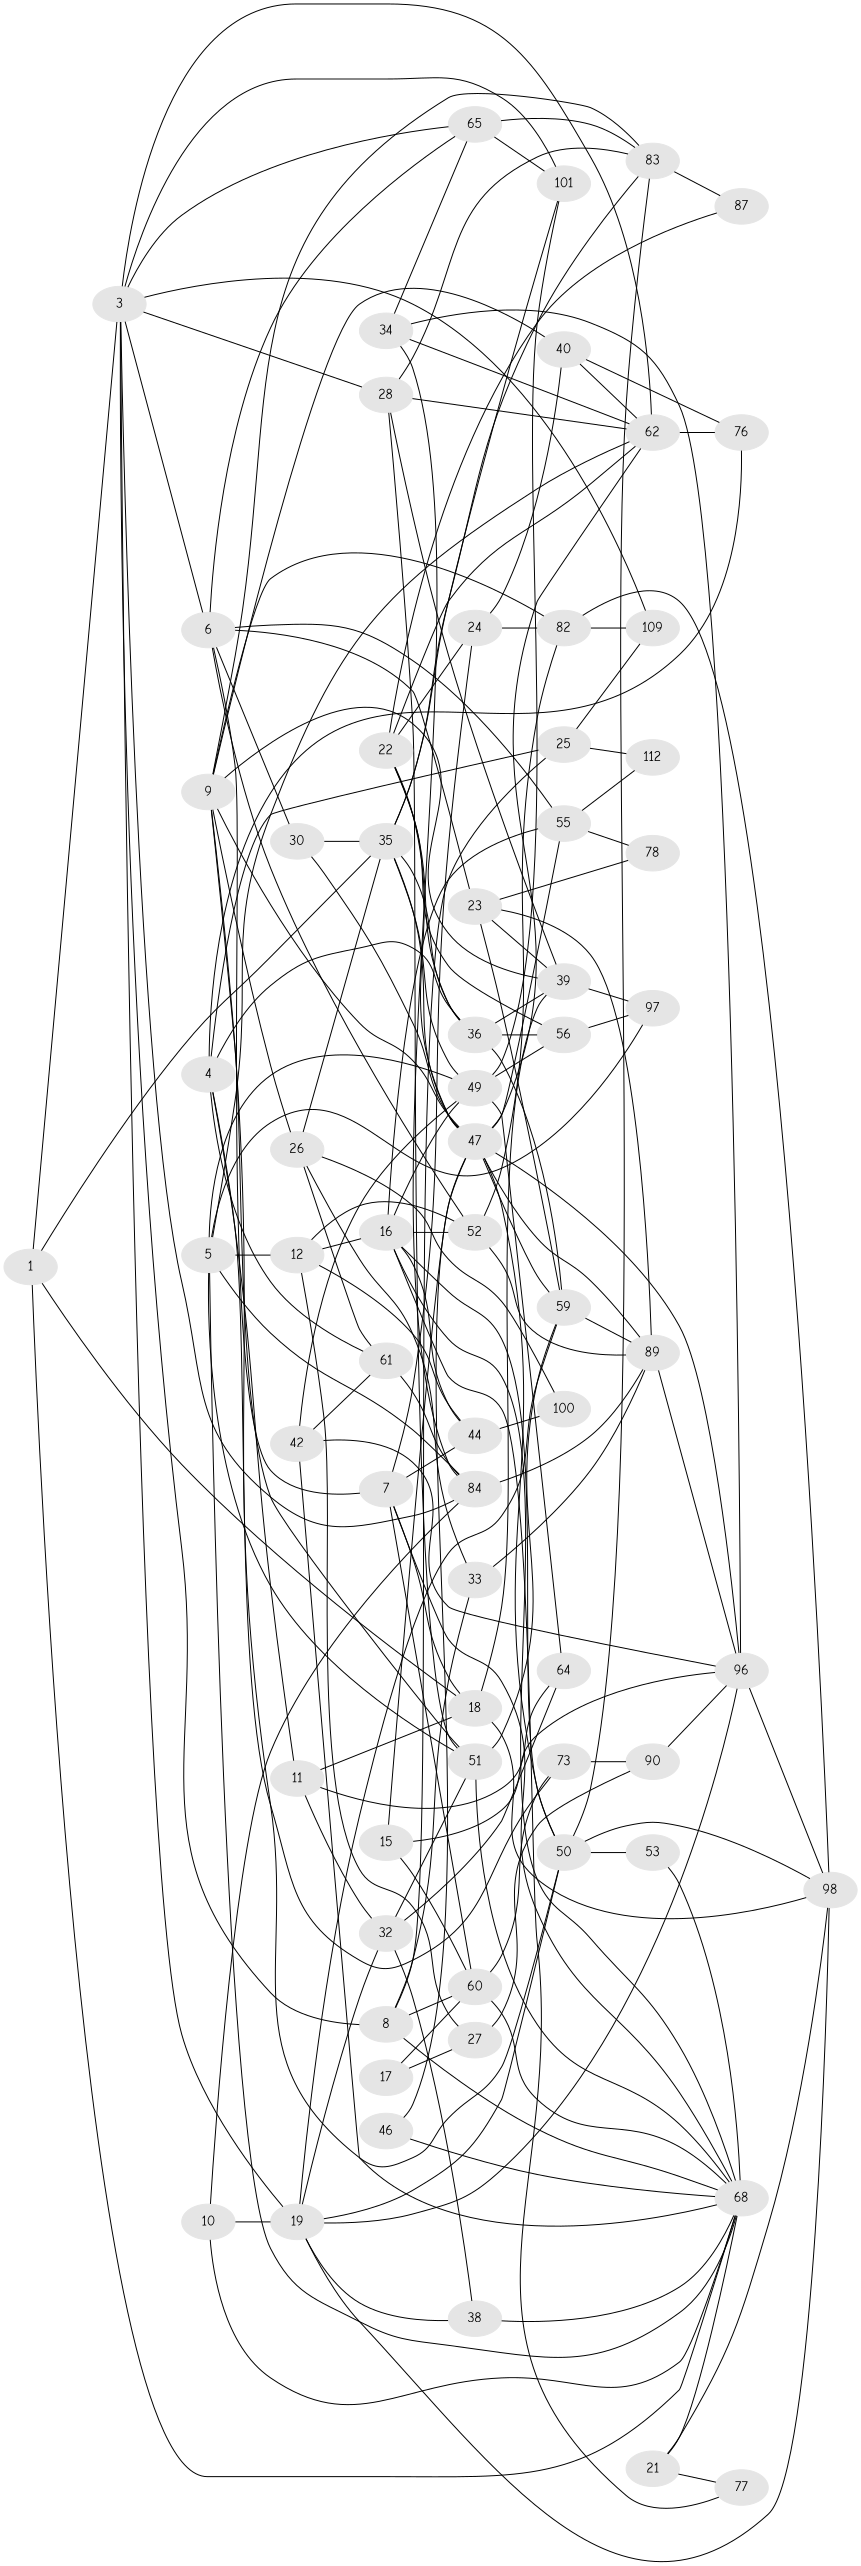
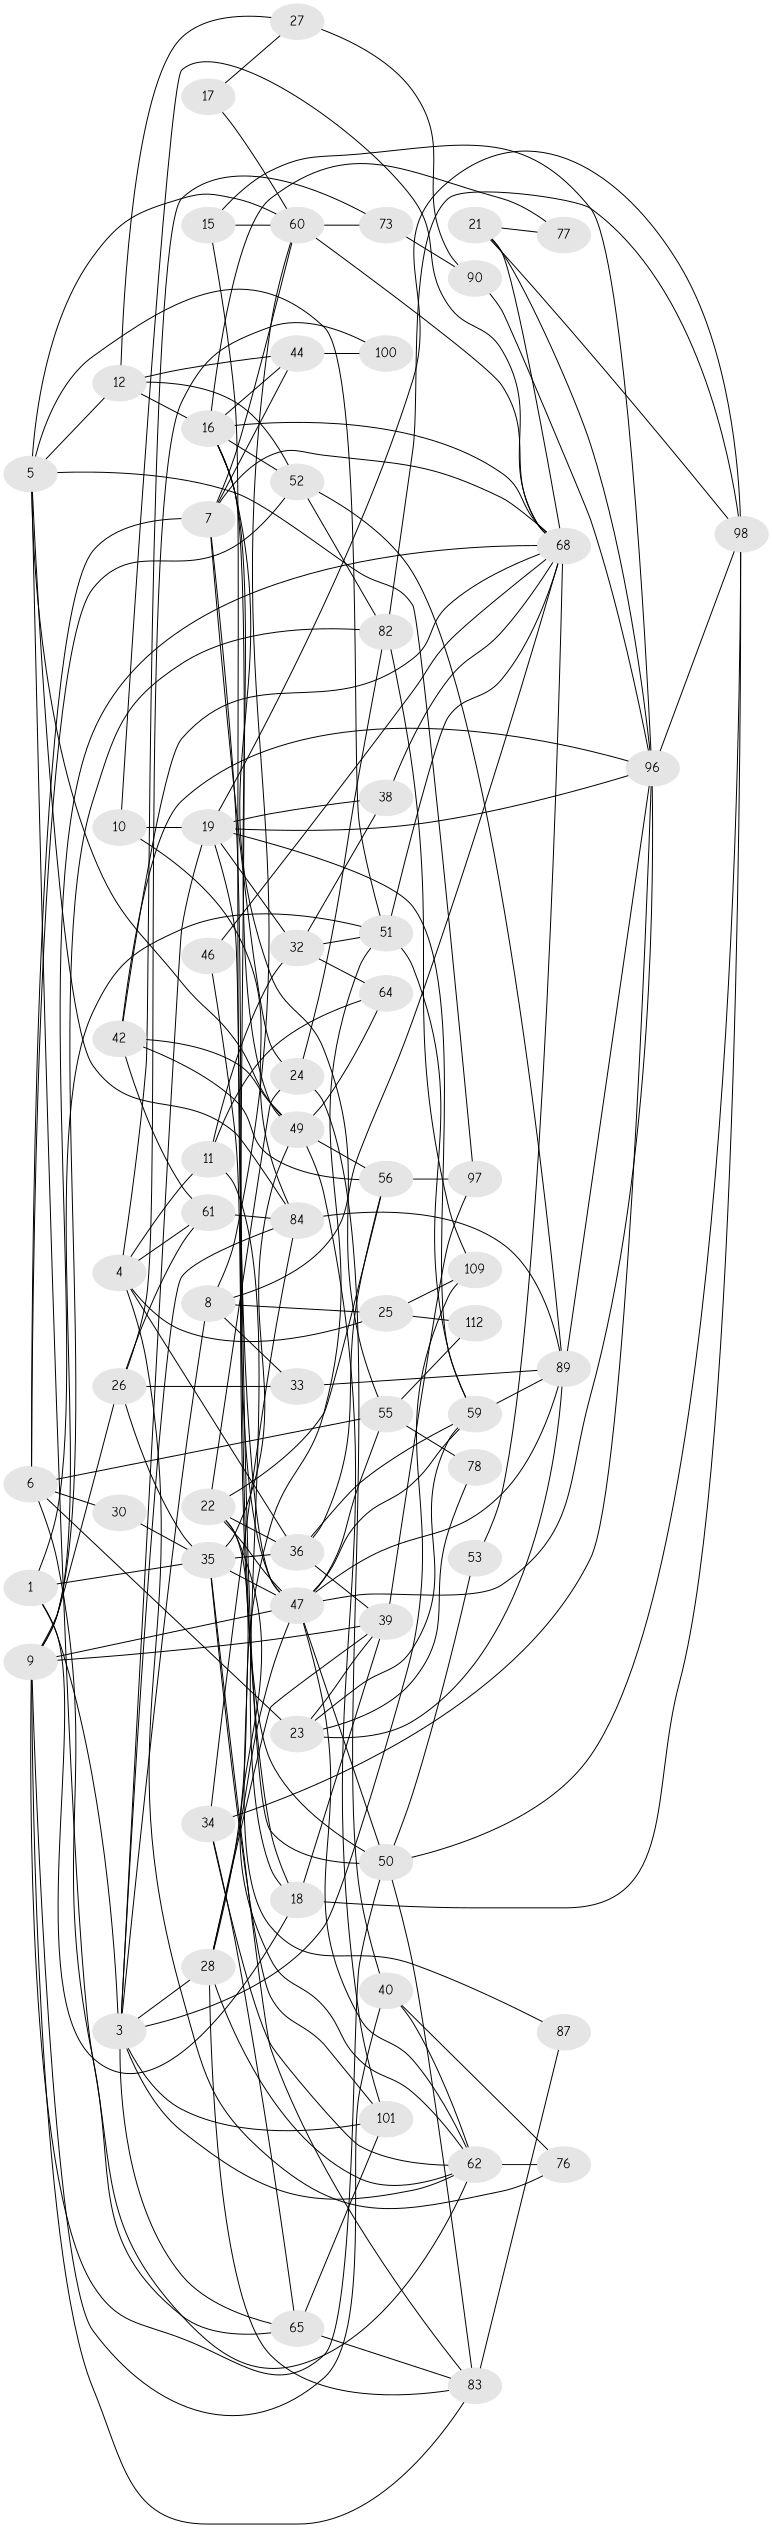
(164, 467) -> none
none -> (602, 484)
(395, 987) -> (247, 1785)
none -> (220, 1088)
(240, 2046) -> (92, 258)
